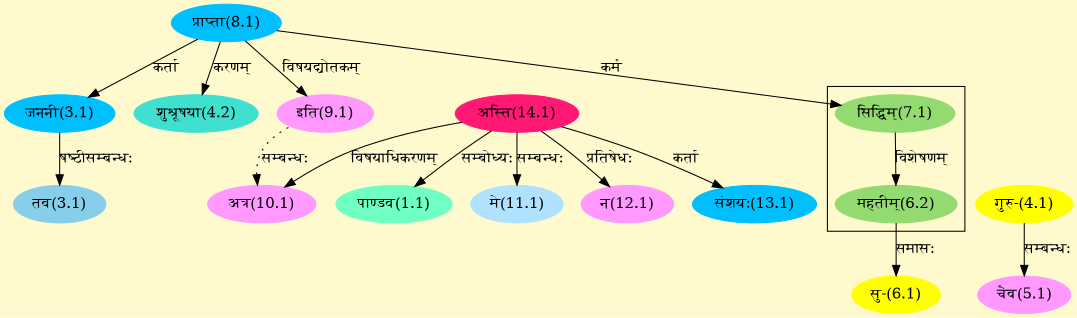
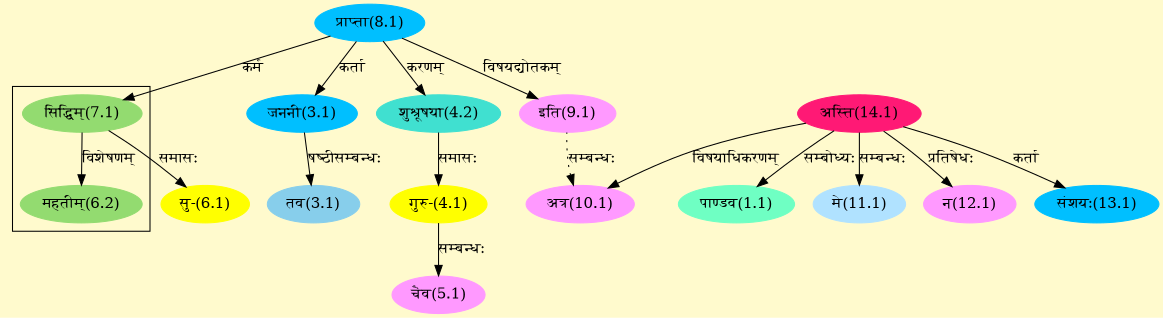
none -> (439, 154)
(896, 244) -> (142, 153)
